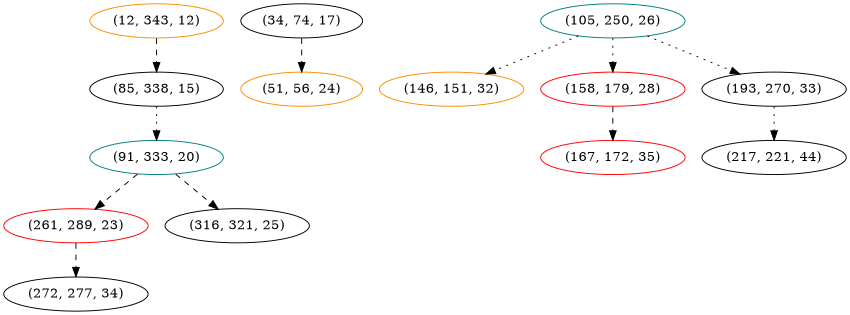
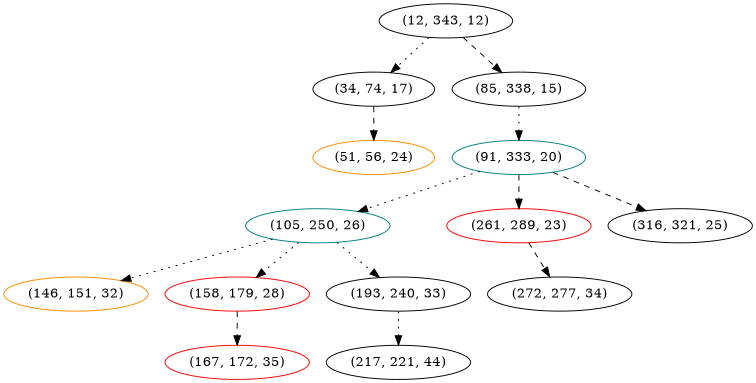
(157, 21) -> (446, 21)
none -> (413, 52)
(774, 89) -> (398, 294)
none -> (424, 190)
